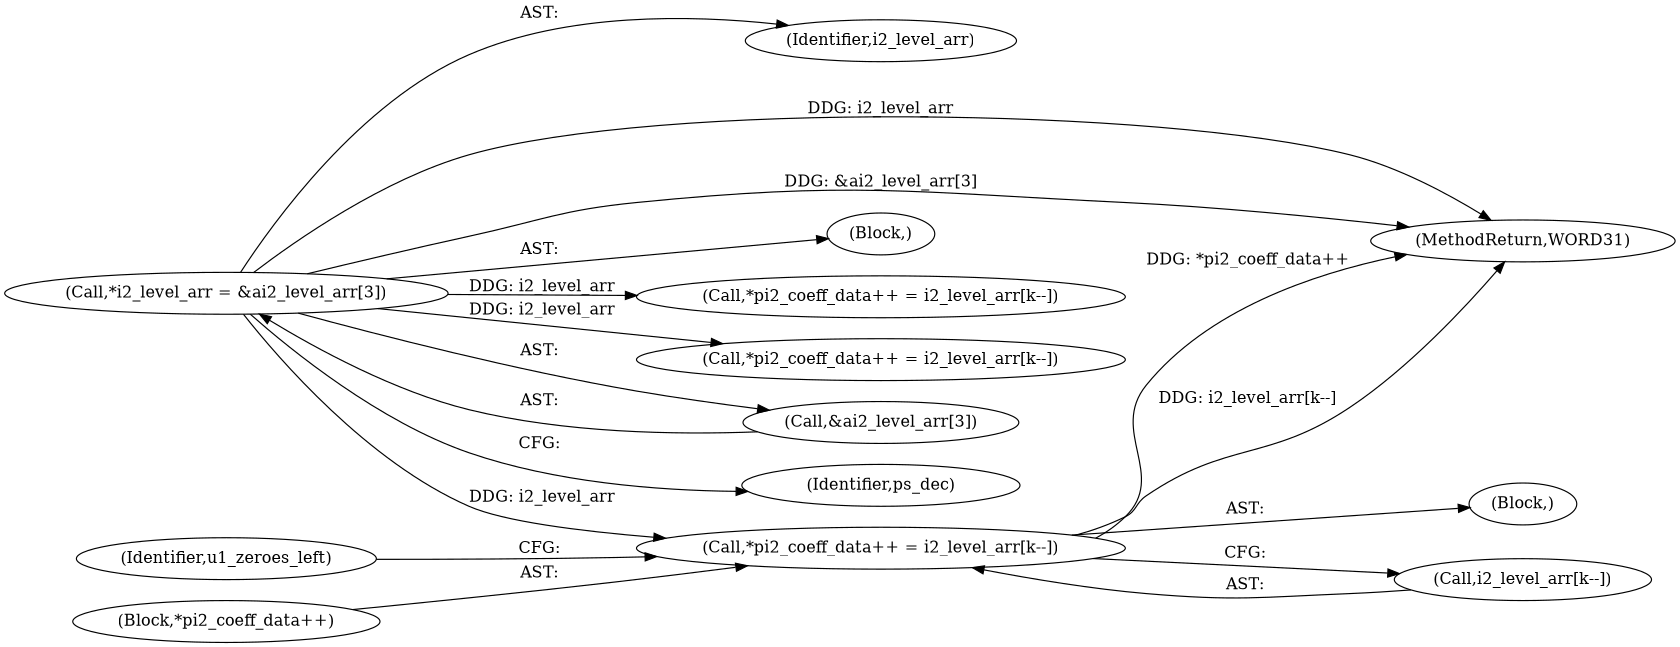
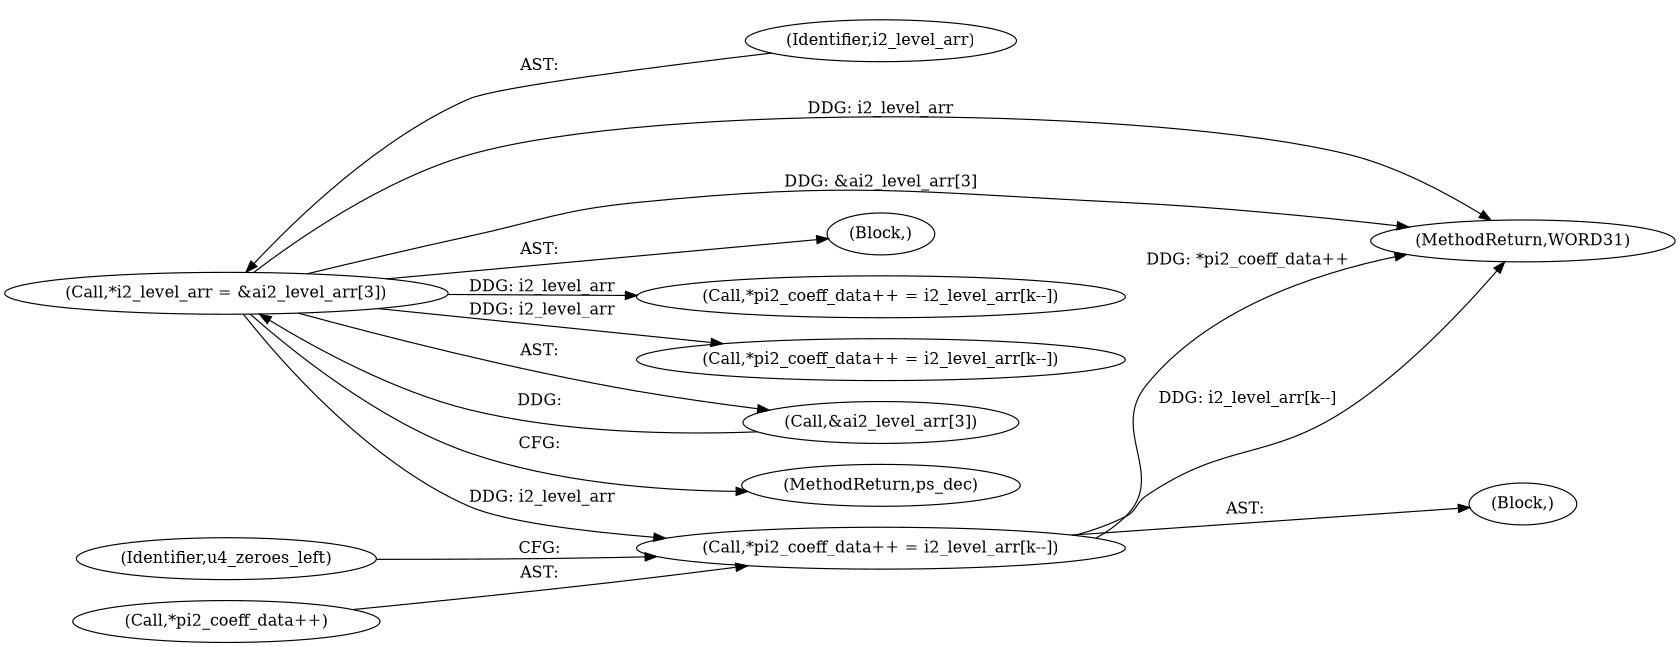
(466, 56) -> (485, 94)
(542, 401) -> (542, 401)
(881, 485) -> (881, 485)
(226, 559) -> (226, 559)
(1523, 580) -> none
(226, 622) -> (226, 622)
